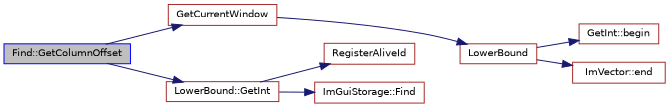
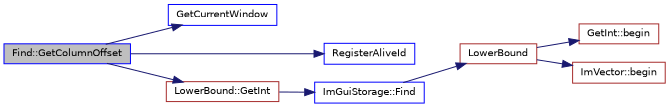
(223, 15) -> (223, 15)
(368, 26) -> (430, 74)
(369, 54) -> (369, 54)
(619, 73) -> (619, 73)
(290, 74) -> (222, 54)
(369, 93) -> (369, 93)
